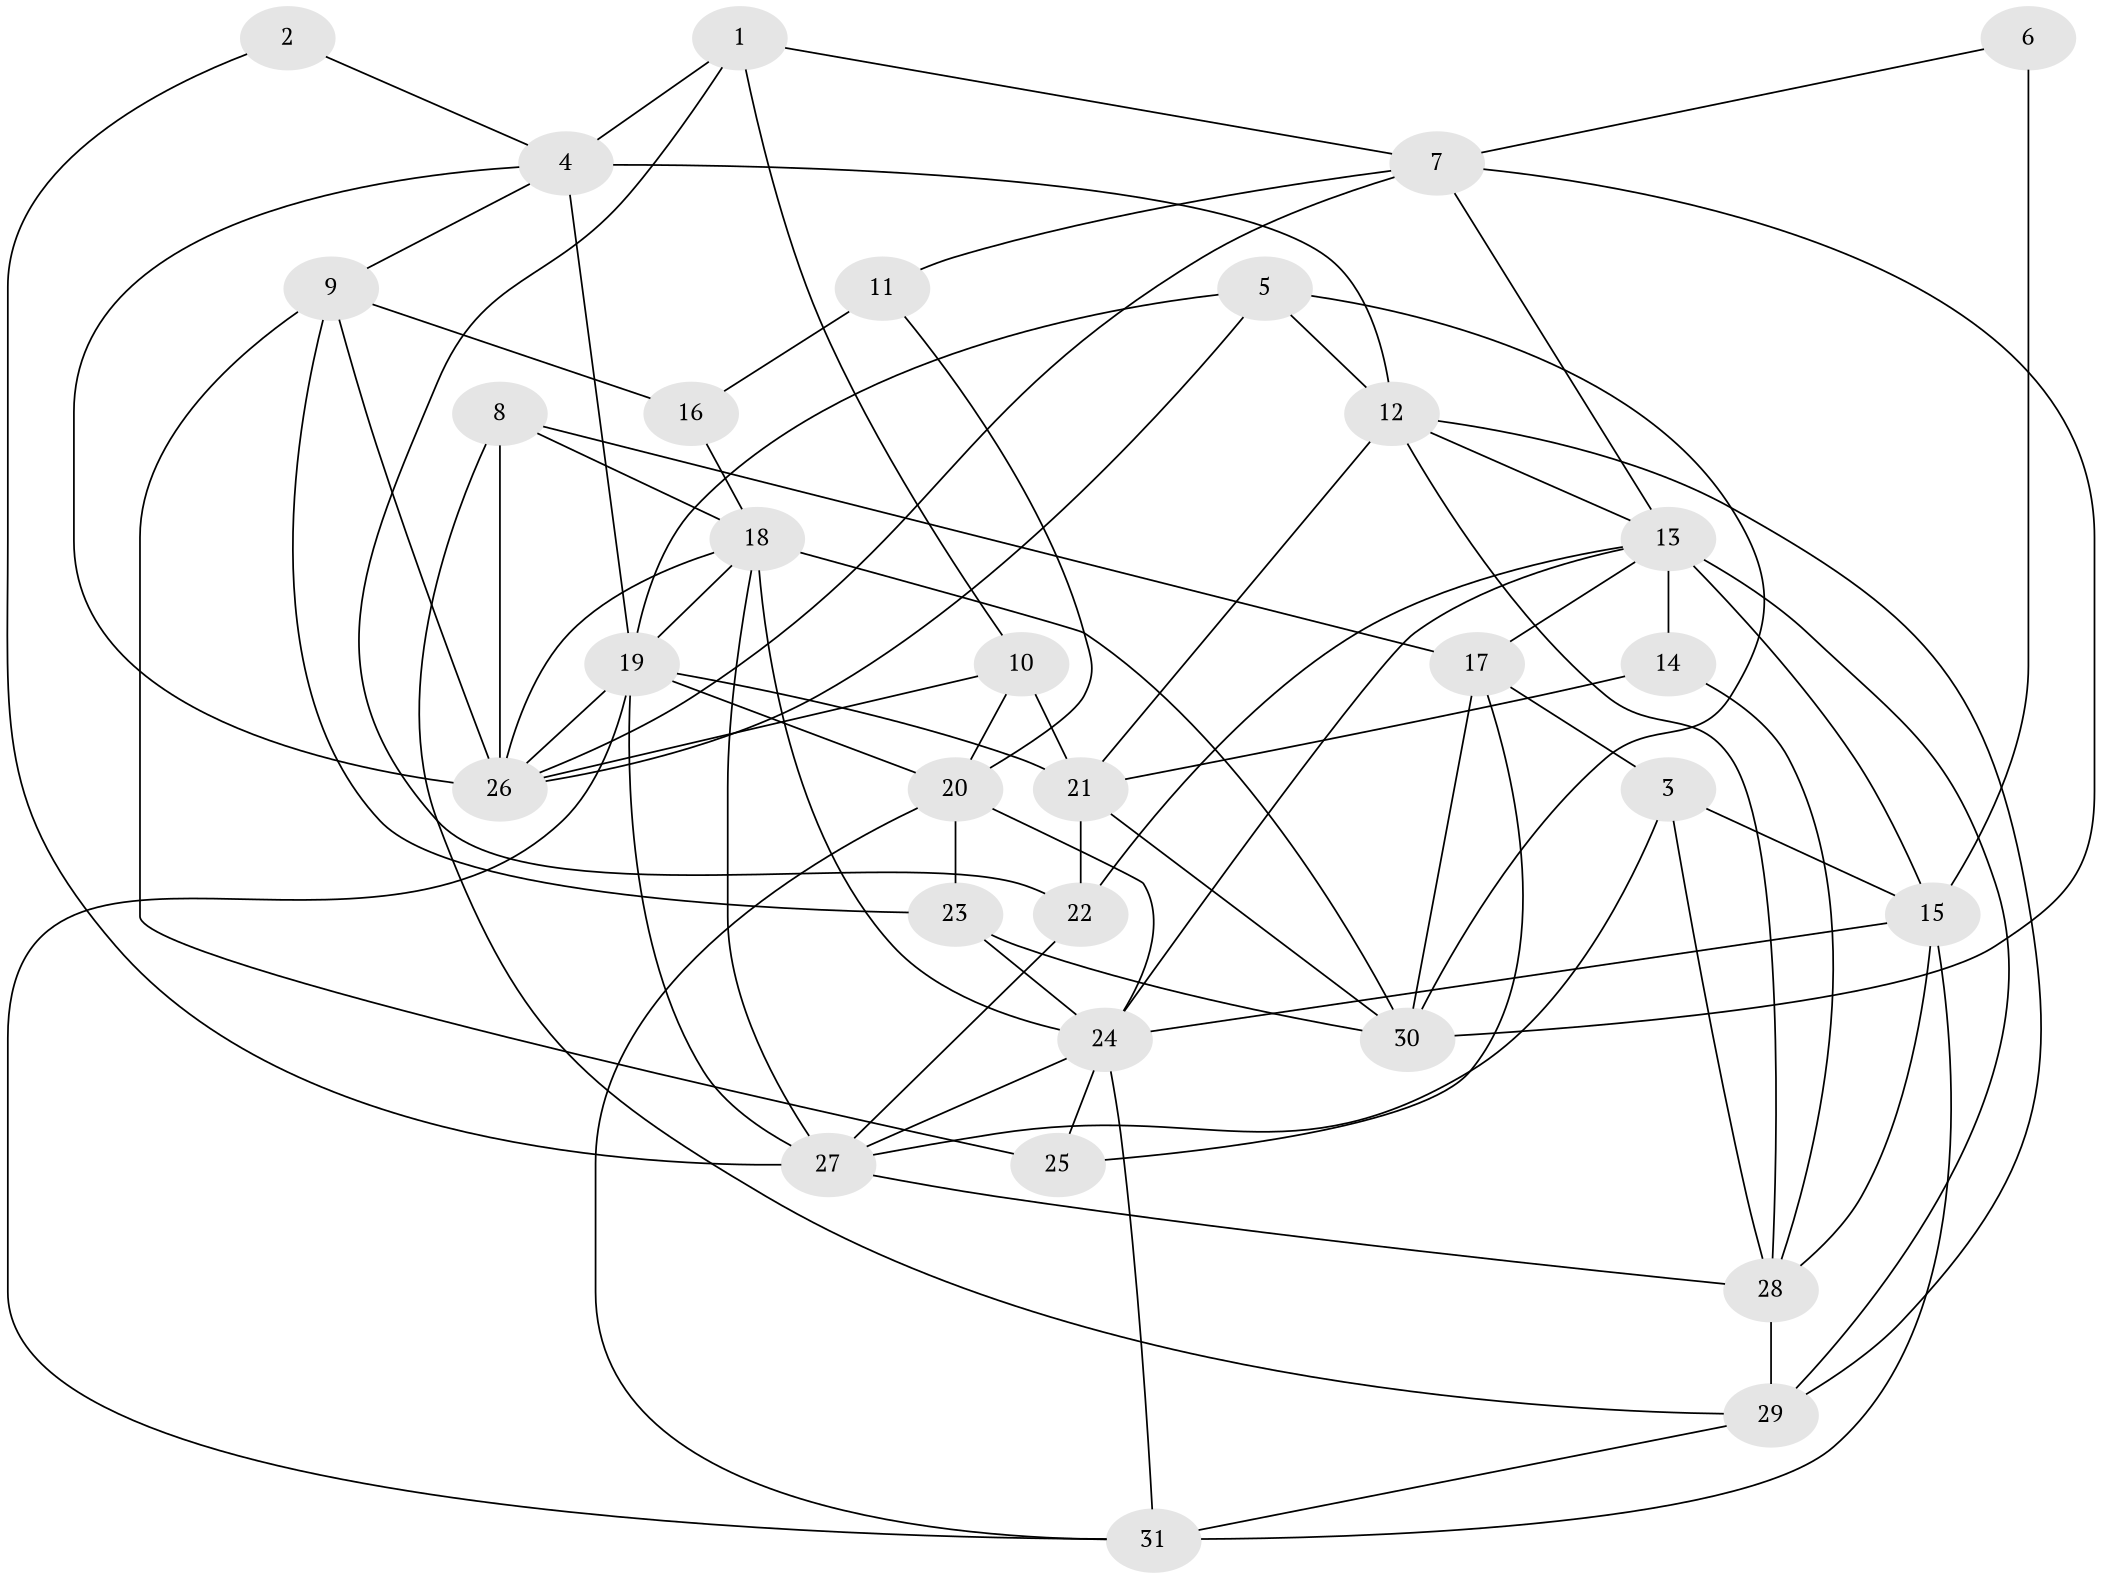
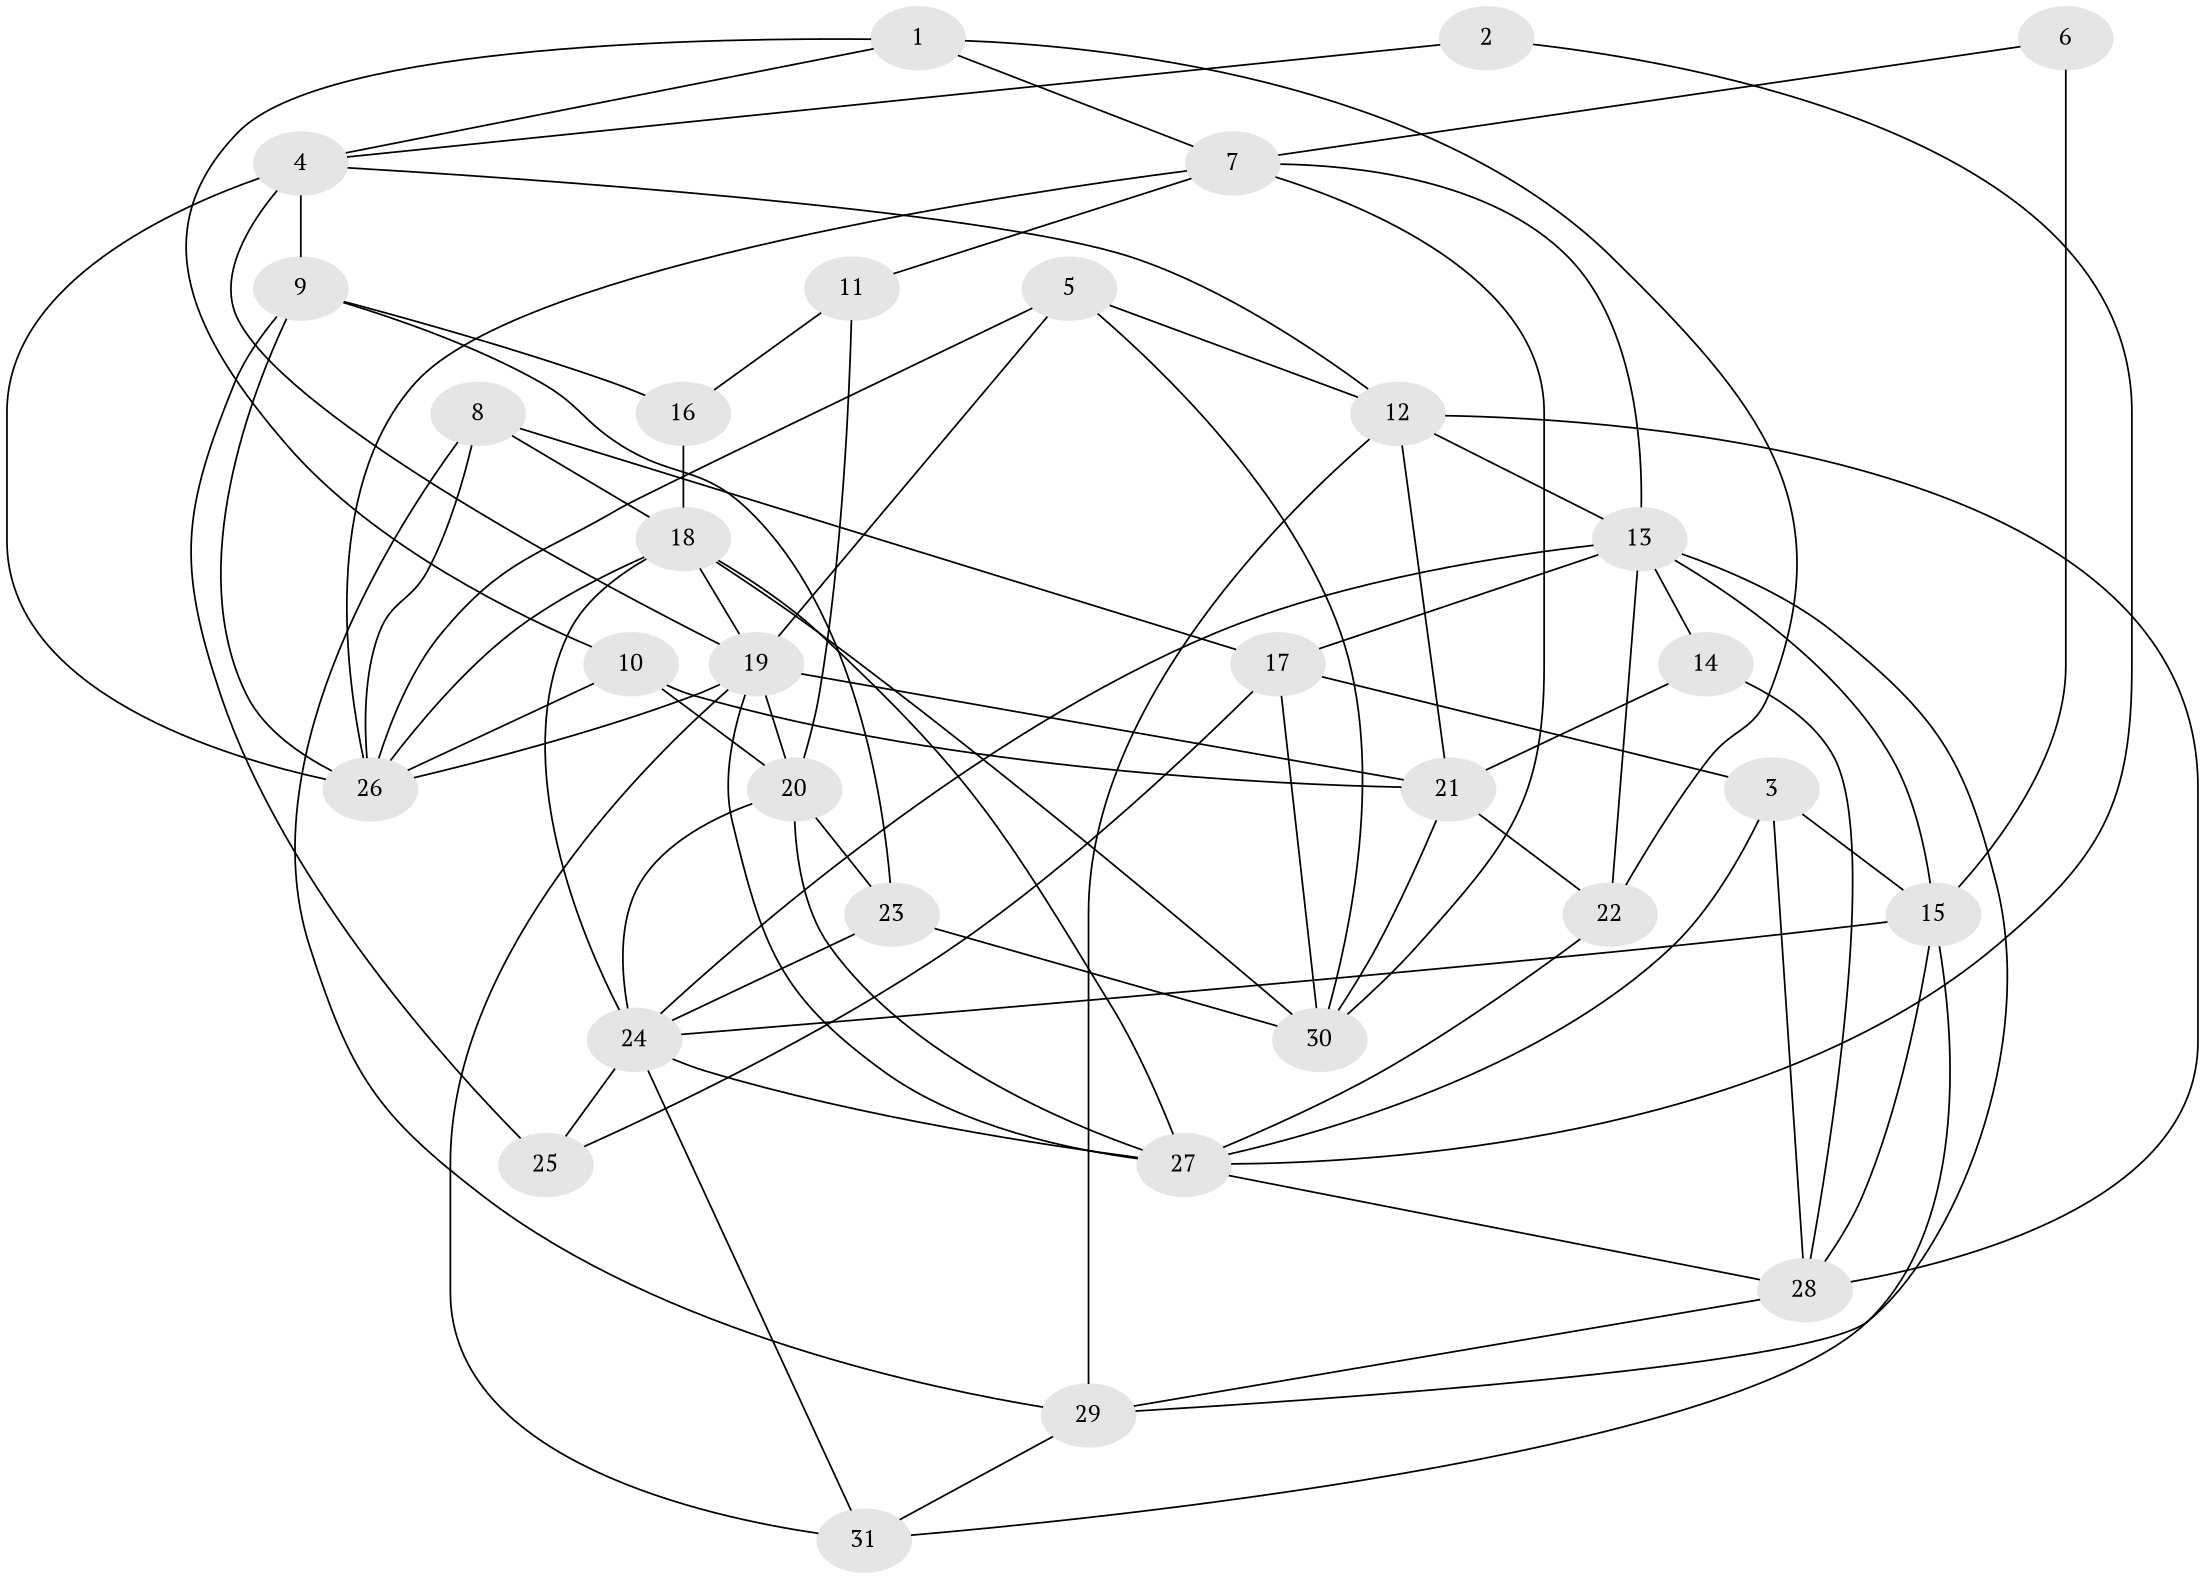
(596, 1287) -> (917, 1033)
